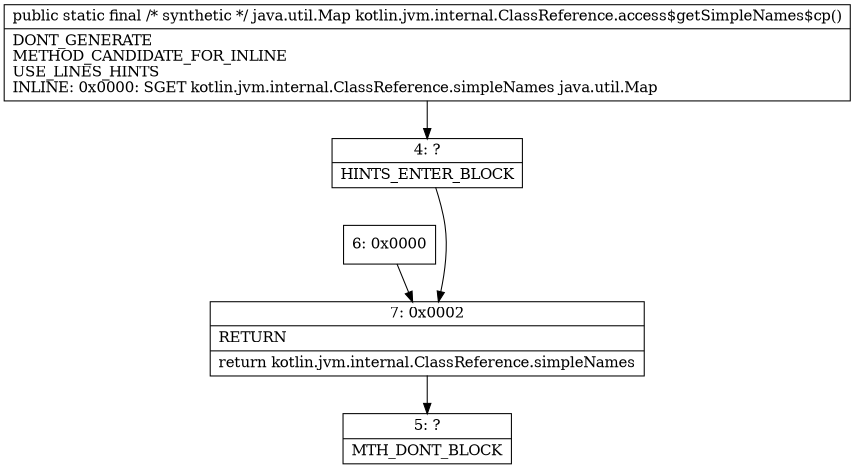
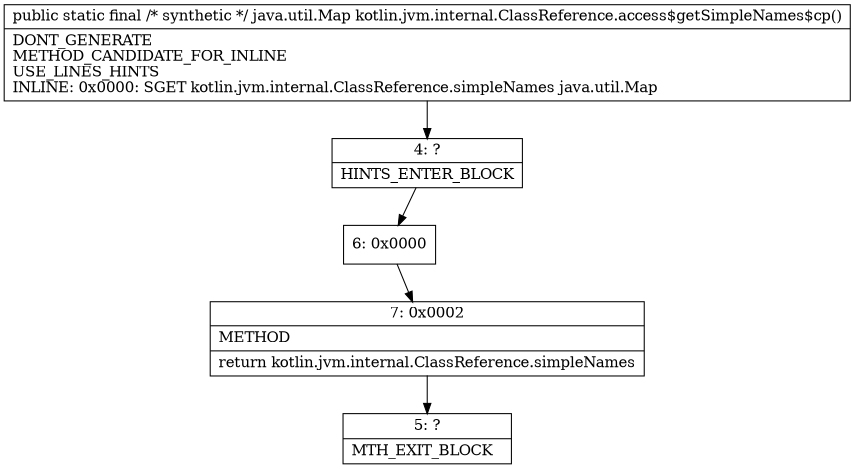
(446, 239) -> (409, 202)
(253, 338) -> (255, 338)
(427, 451) -> (423, 451)
